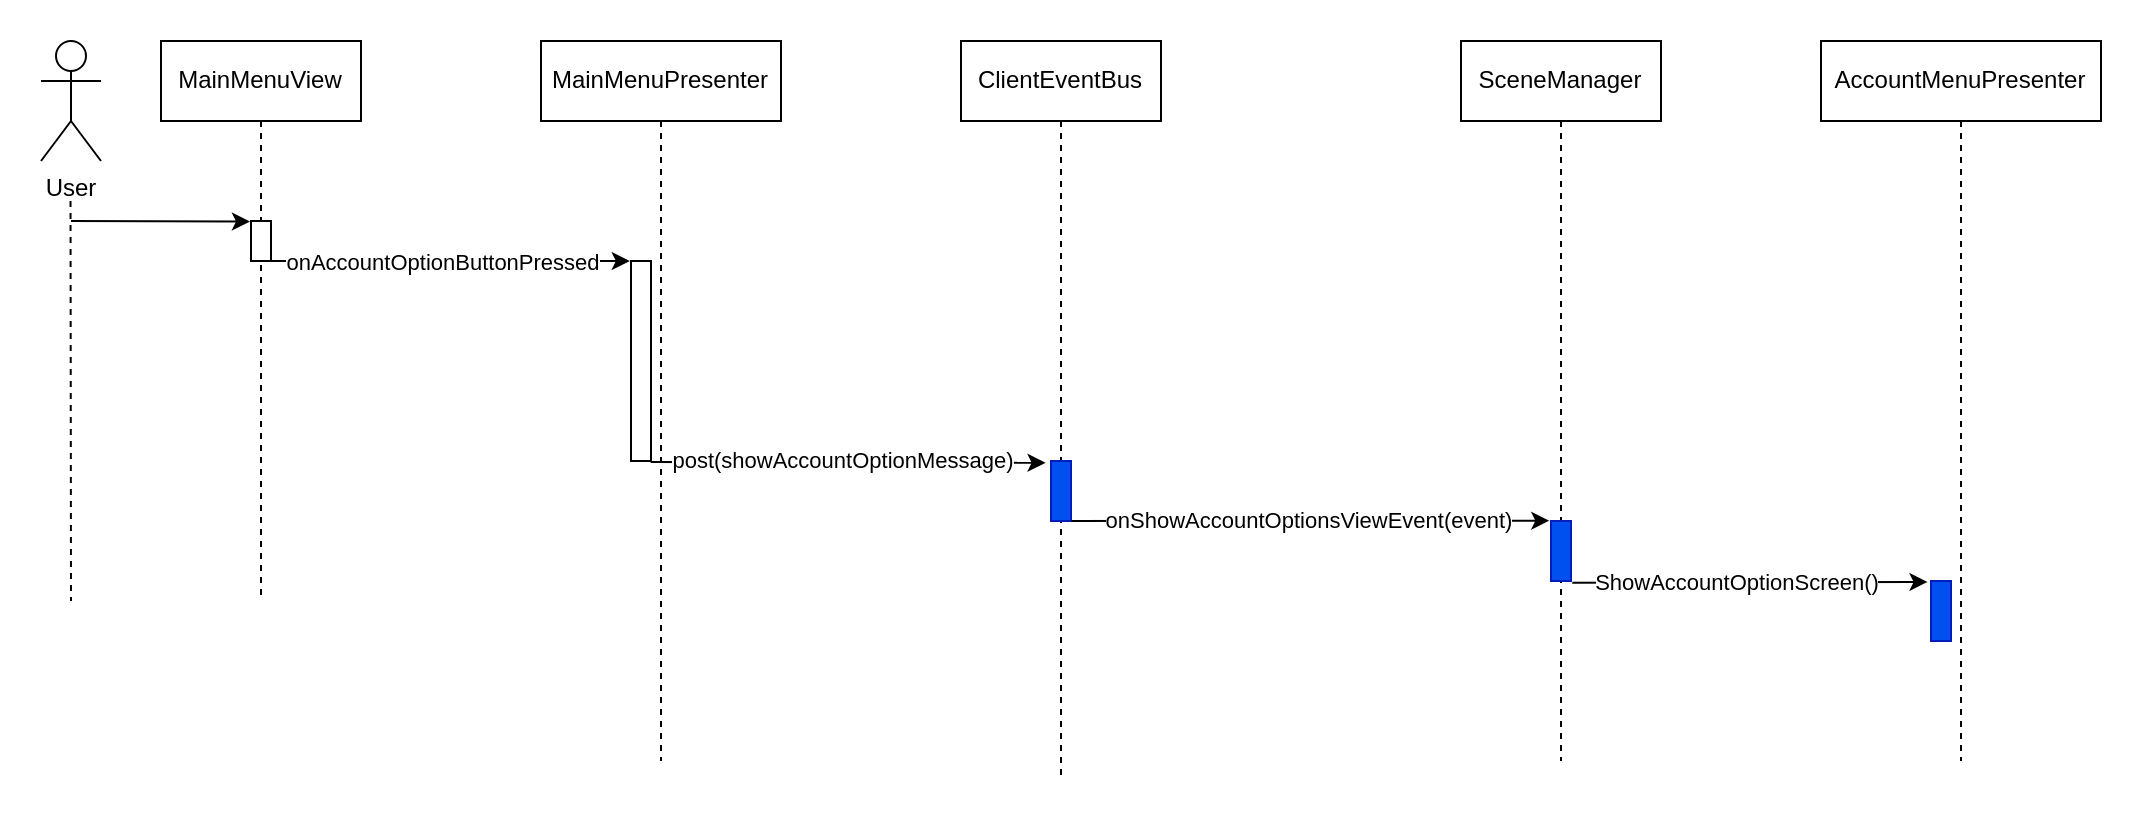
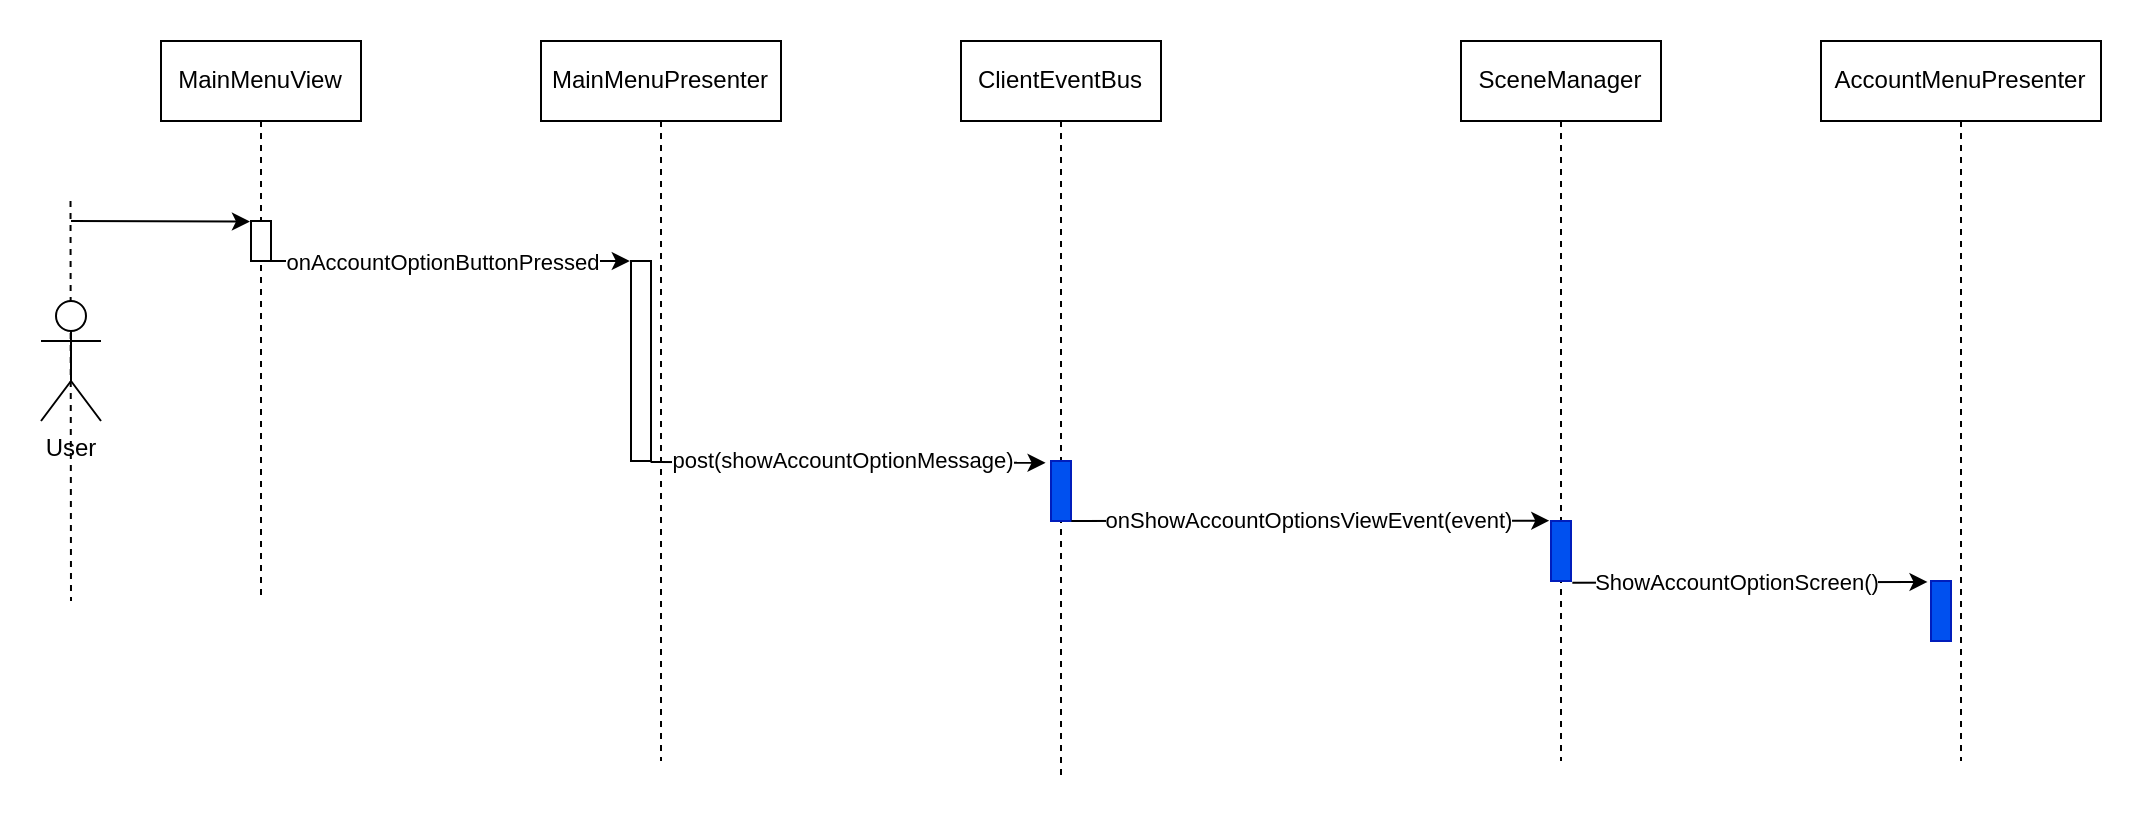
(71, 101) -> (71, 361)
